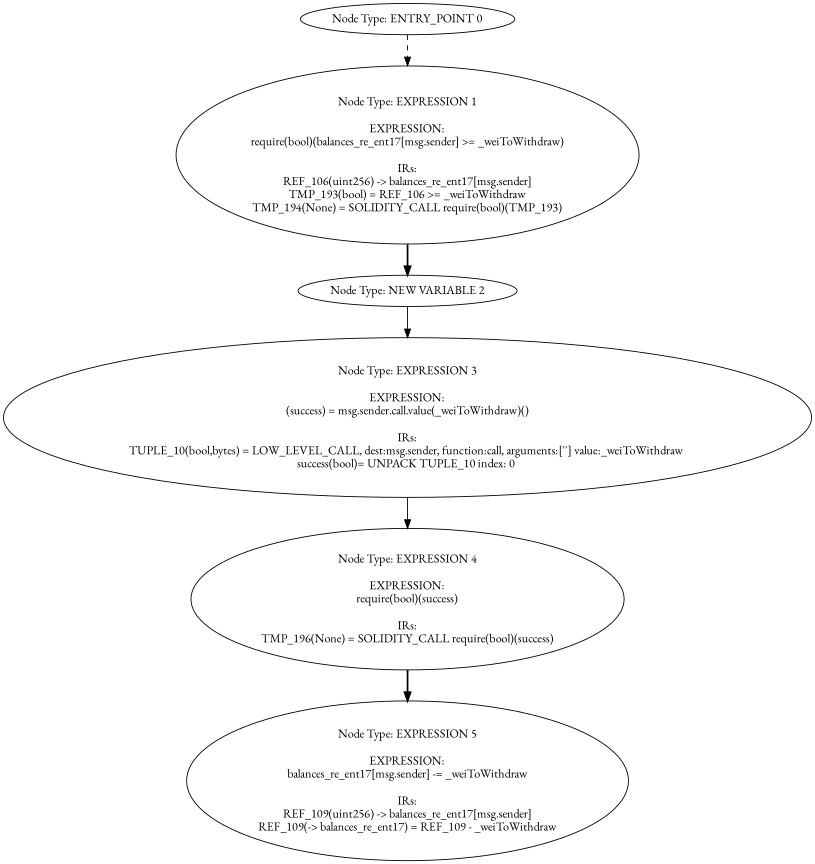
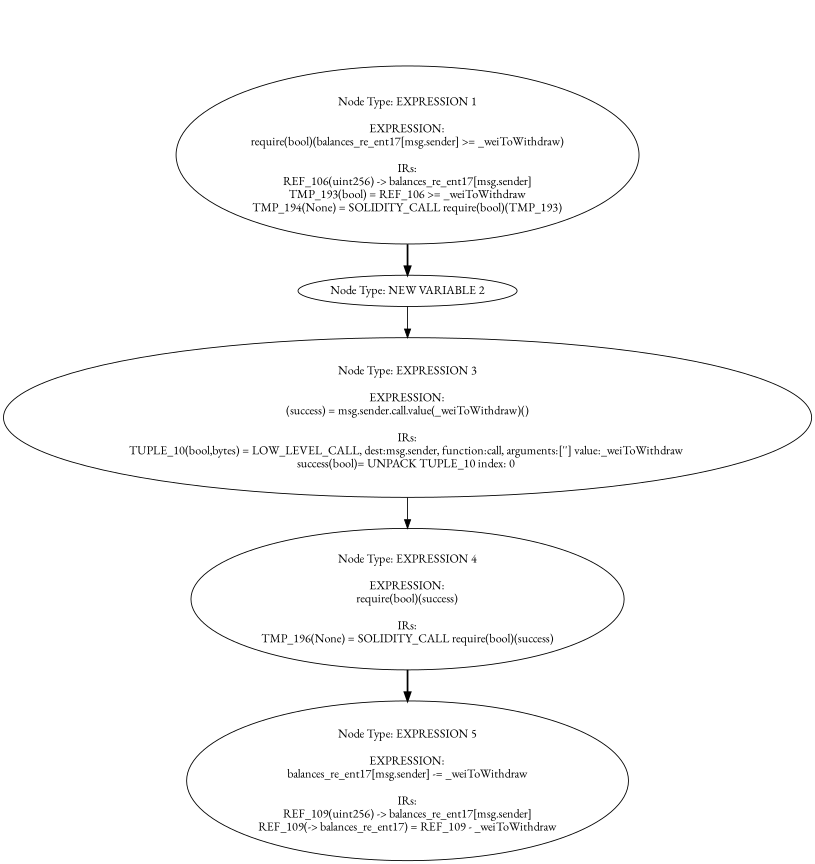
(408, 19) -> none
